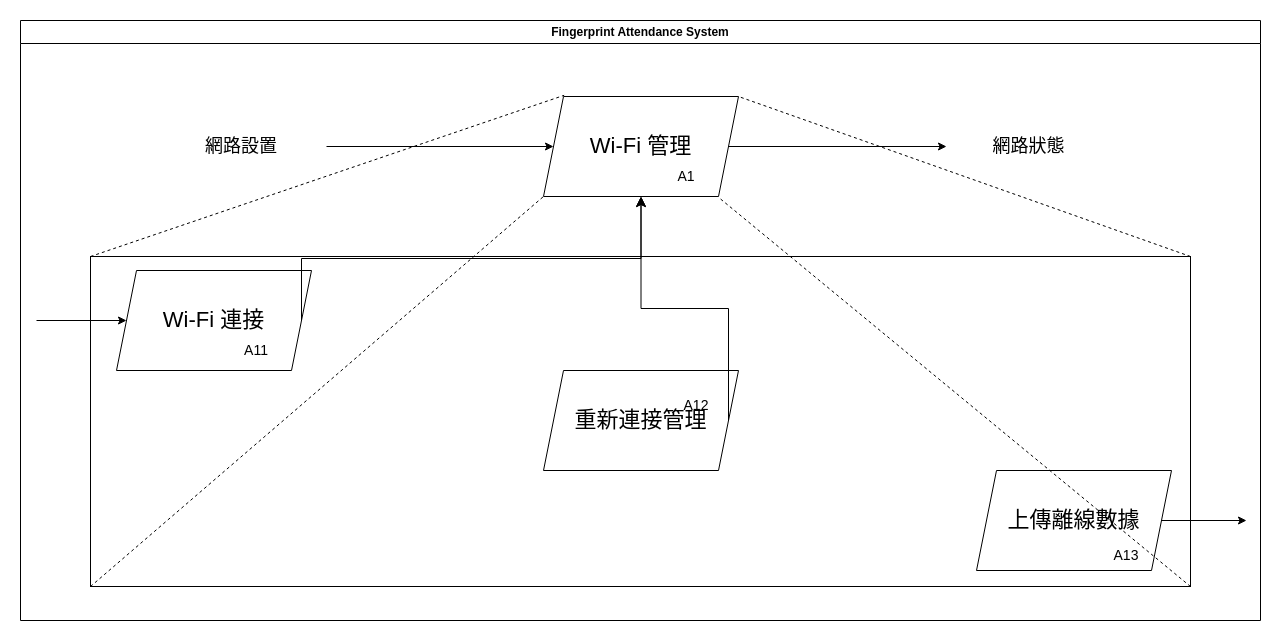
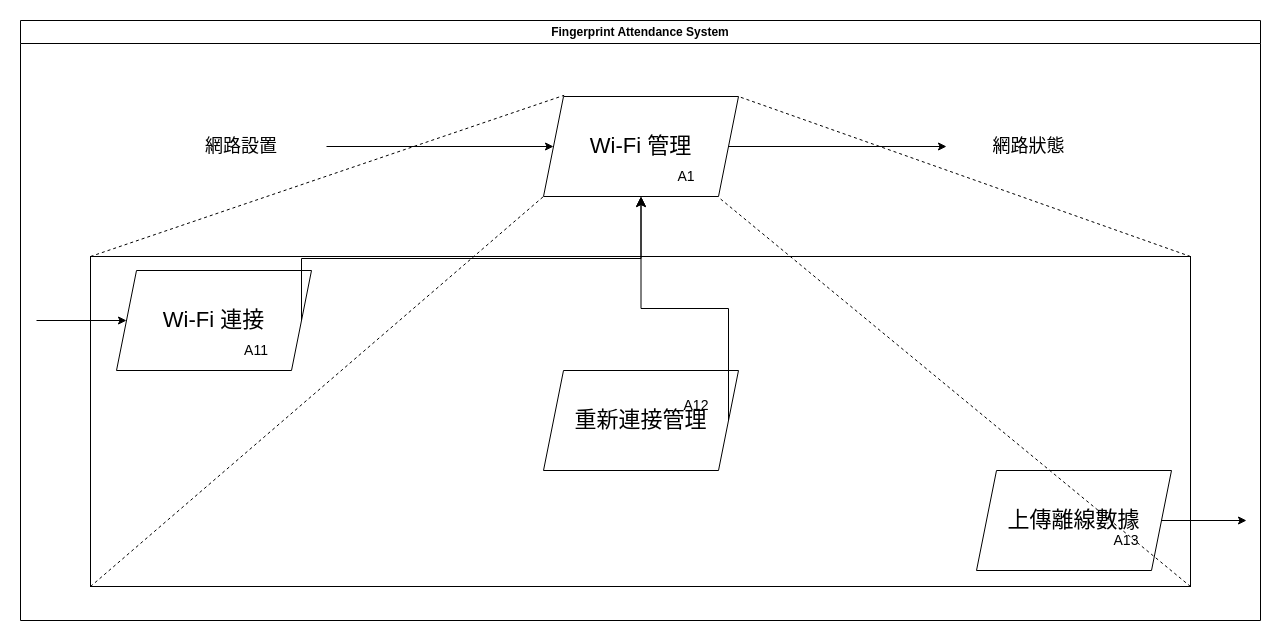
(1127, 556) -> (1127, 541)
